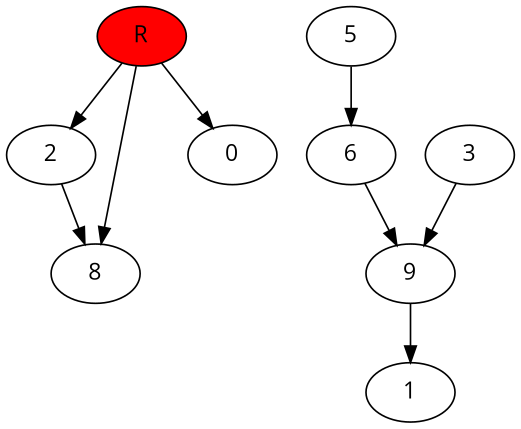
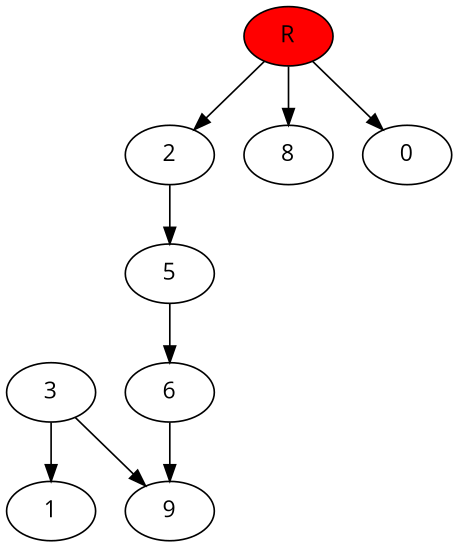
(70, 206) -> (170, 206)
(411, 325) -> (51, 444)
